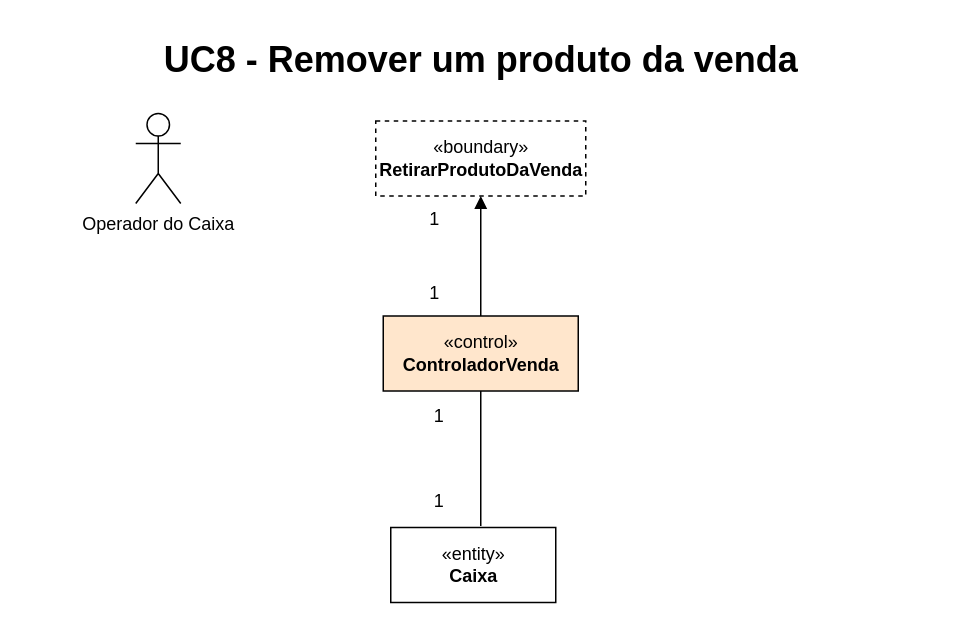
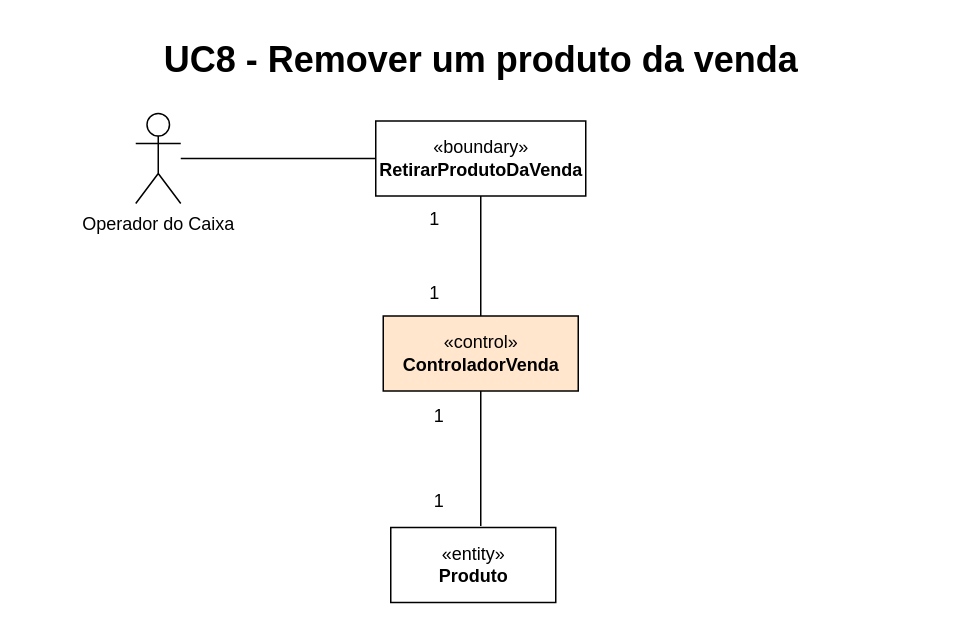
none -> (278, 158)
(481, 158) -> (481, 158)
(481, 209) -> (481, 204)
(474, 565) -> (474, 565)
